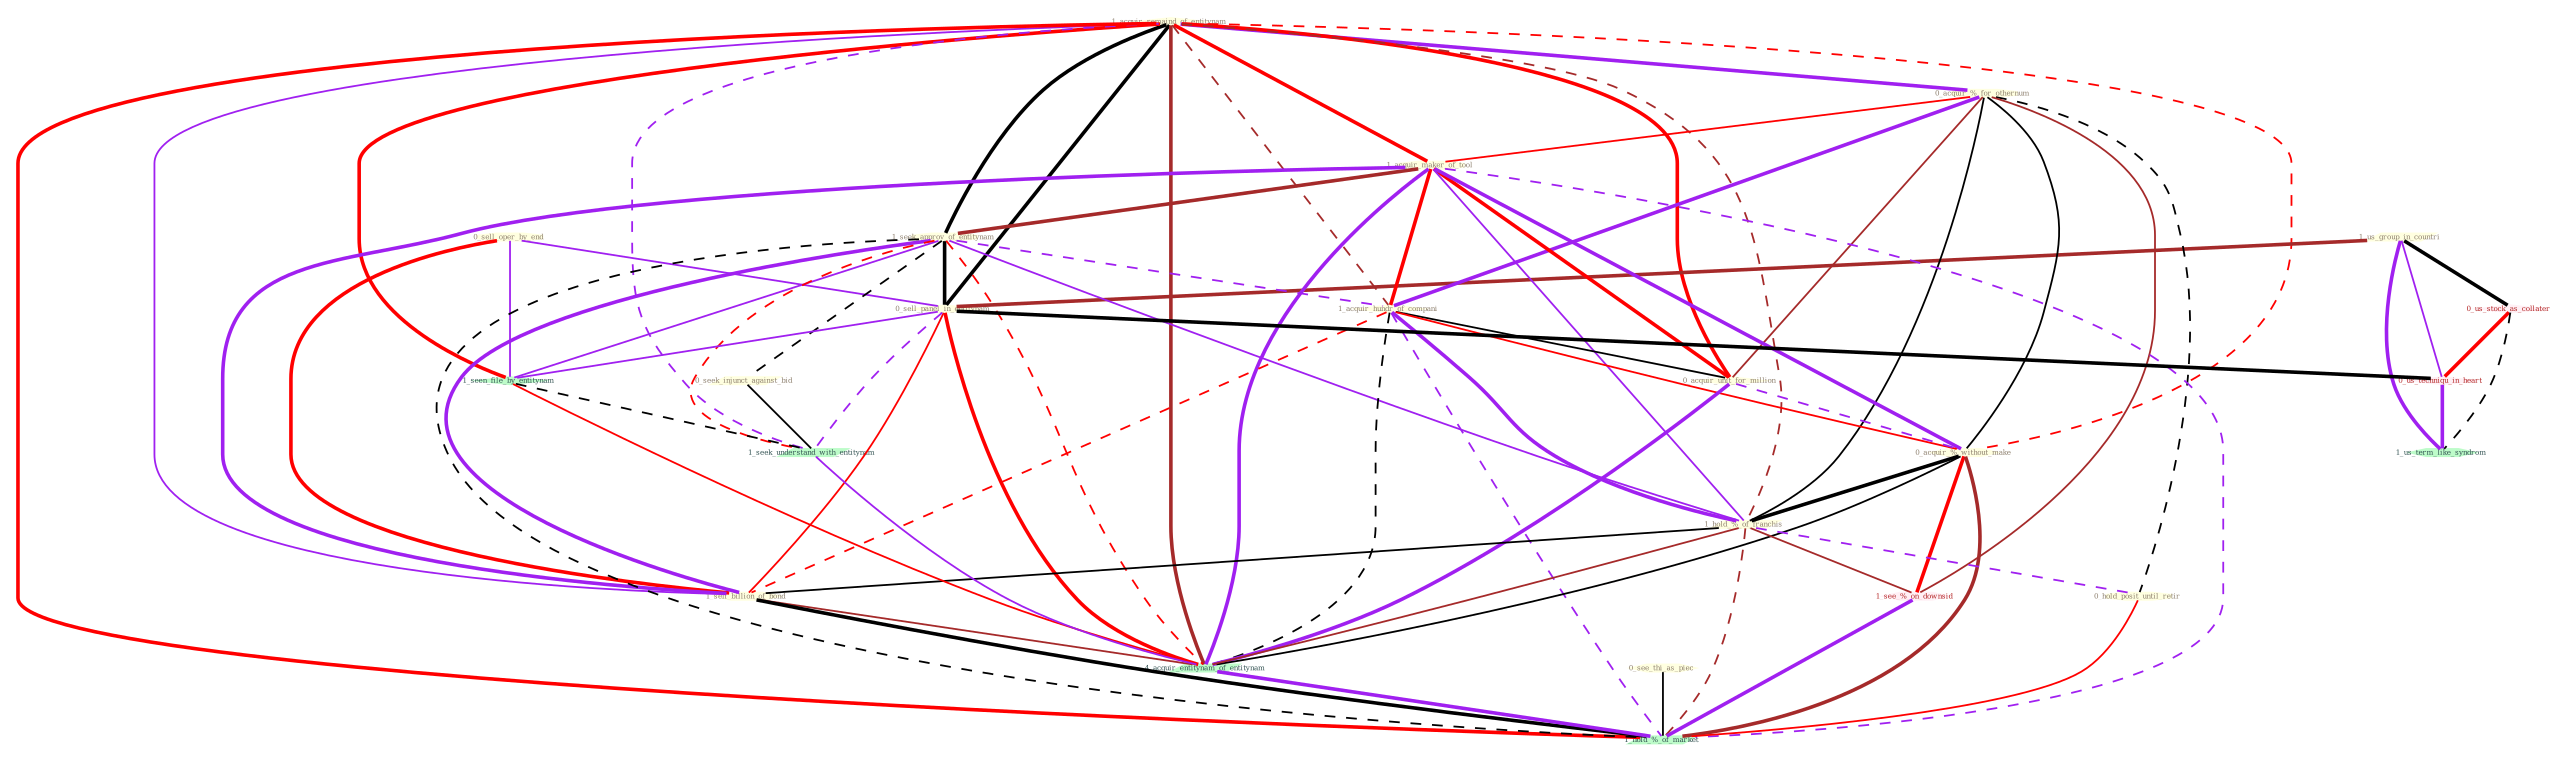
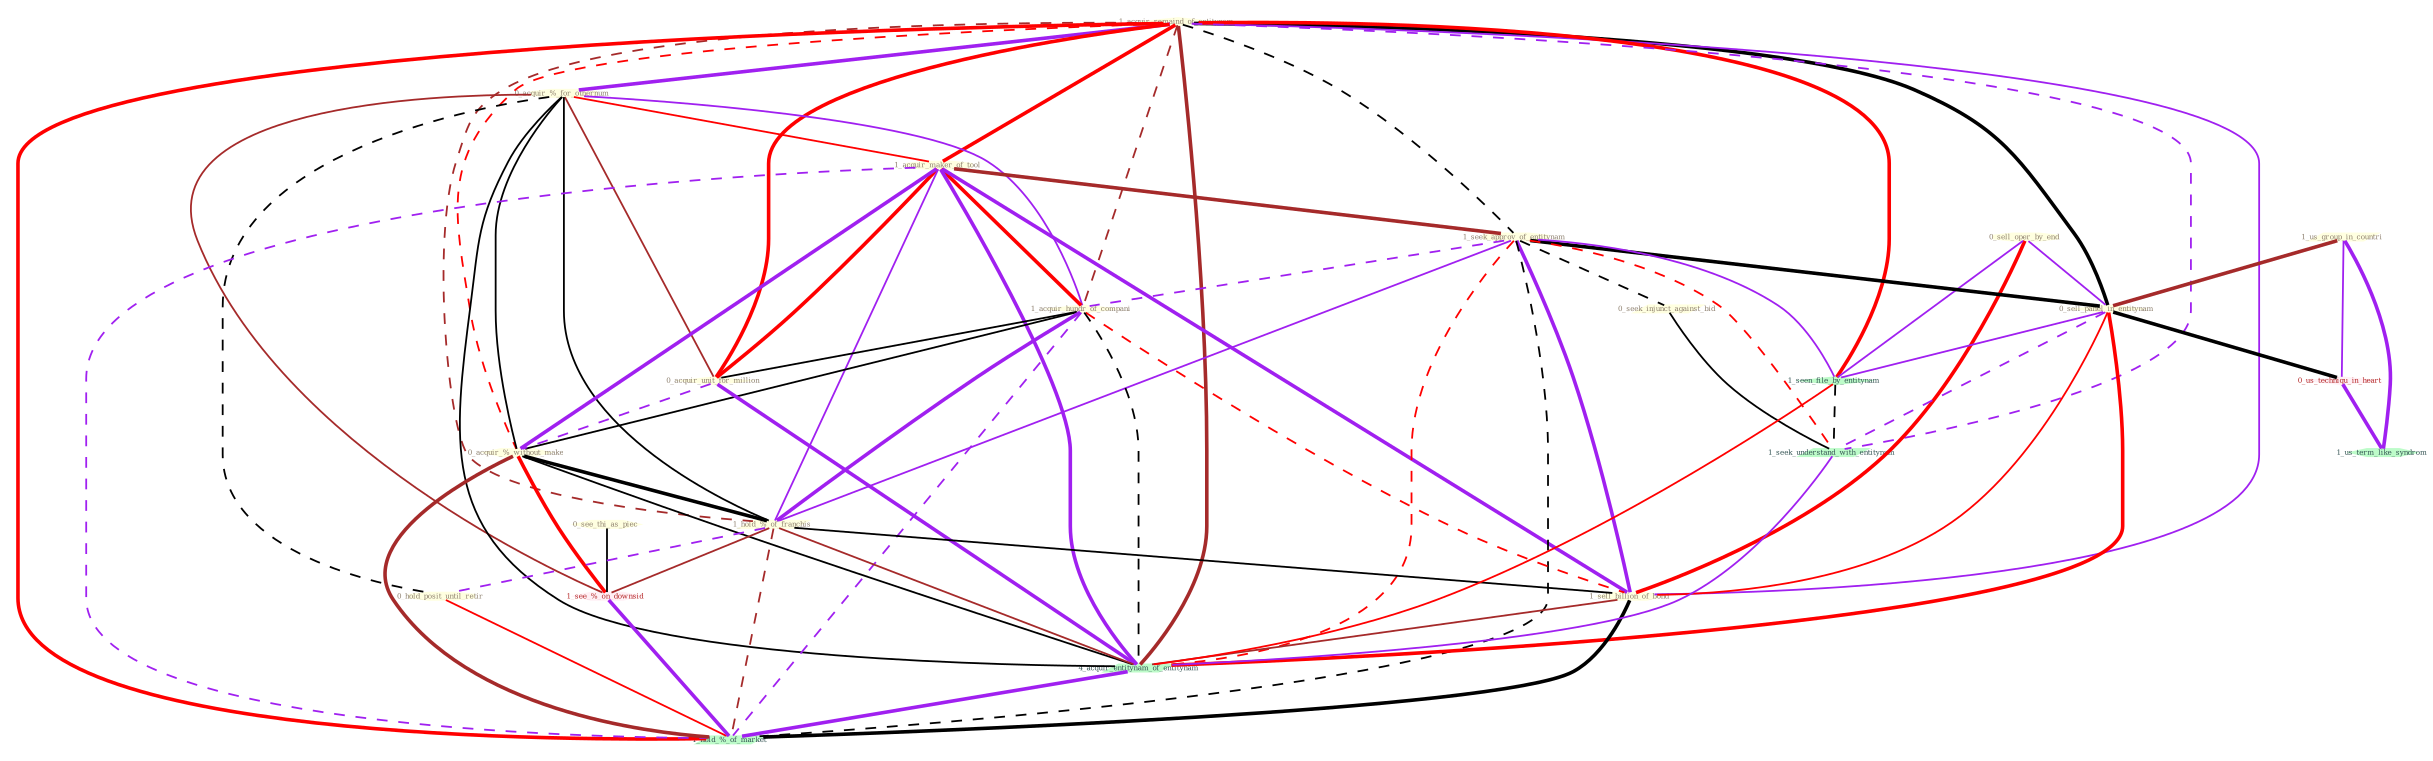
(1031, 102) -> (1363, 105)
(1701, 196) -> (875, 128)
(2511, 309) -> none
(1676, 383) -> (801, 380)
none -> (558, 599)
(1663, 704) -> (607, 549)
